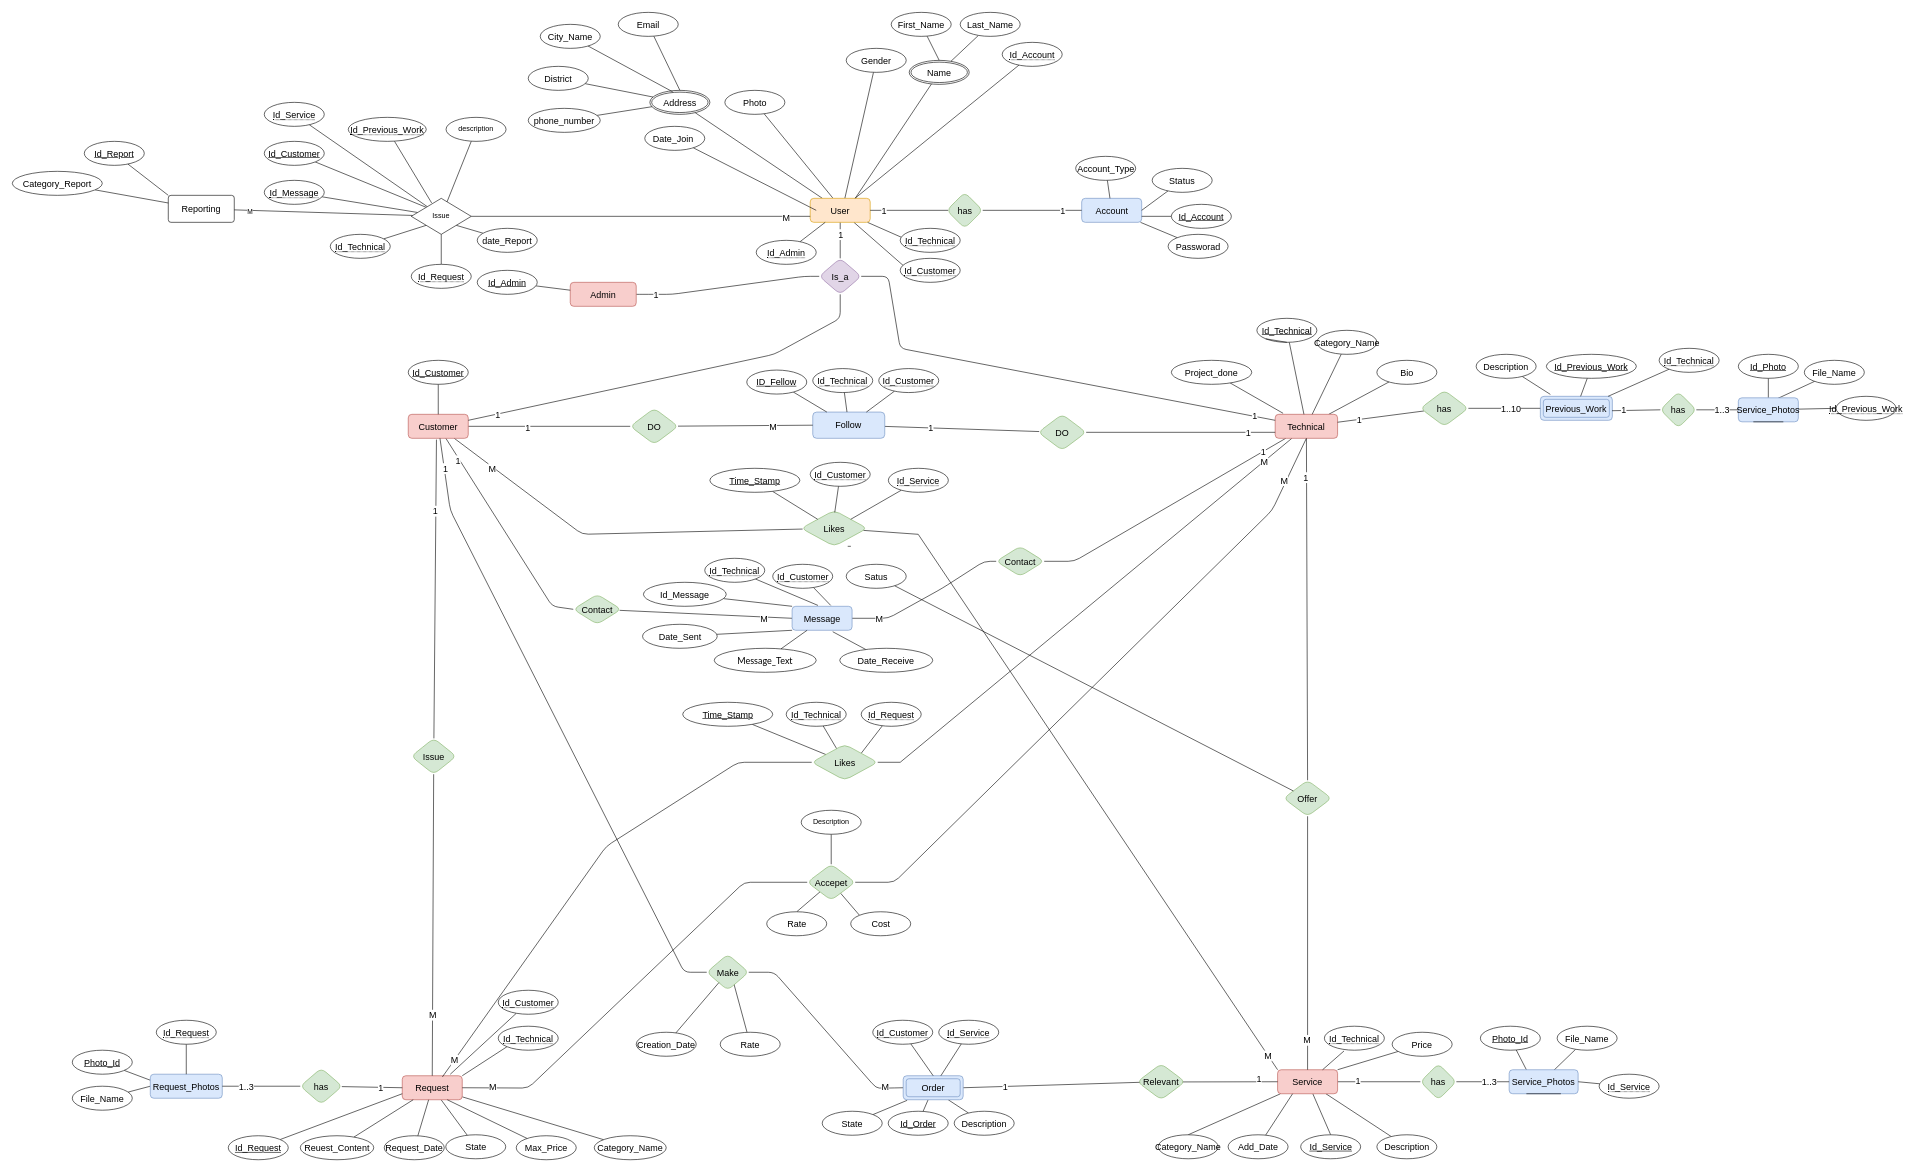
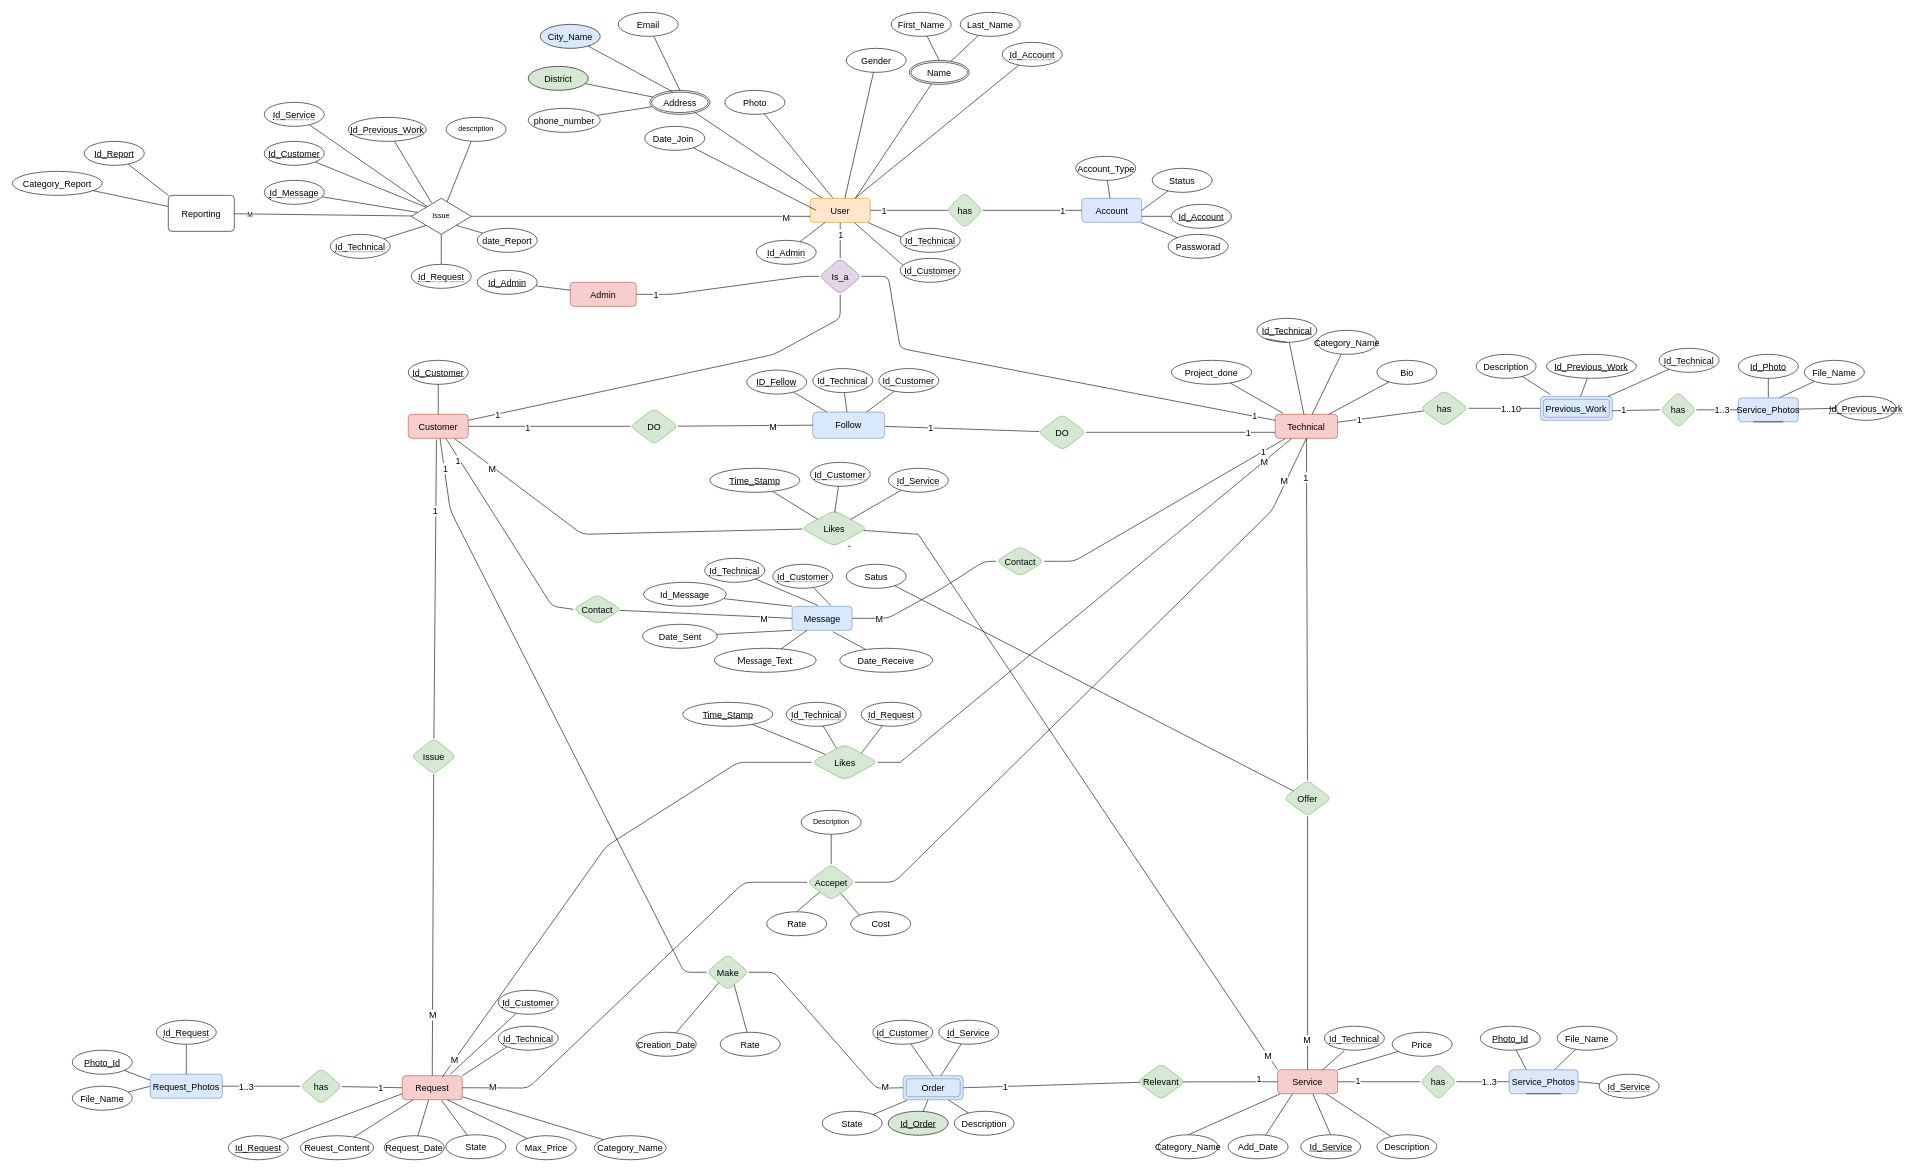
(570, 36) -> (570, 36)
(558, 78) -> (558, 78)
(201, 209) -> (201, 213)
(918, 1123) -> (918, 1123)
